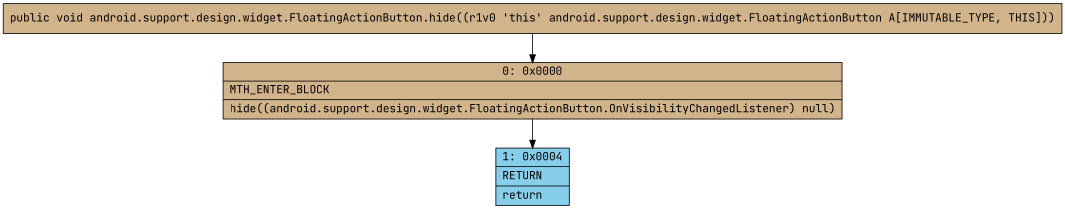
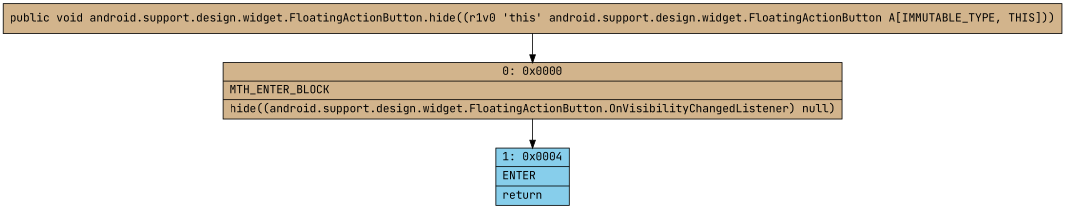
(522, 176) -> (519, 176)
